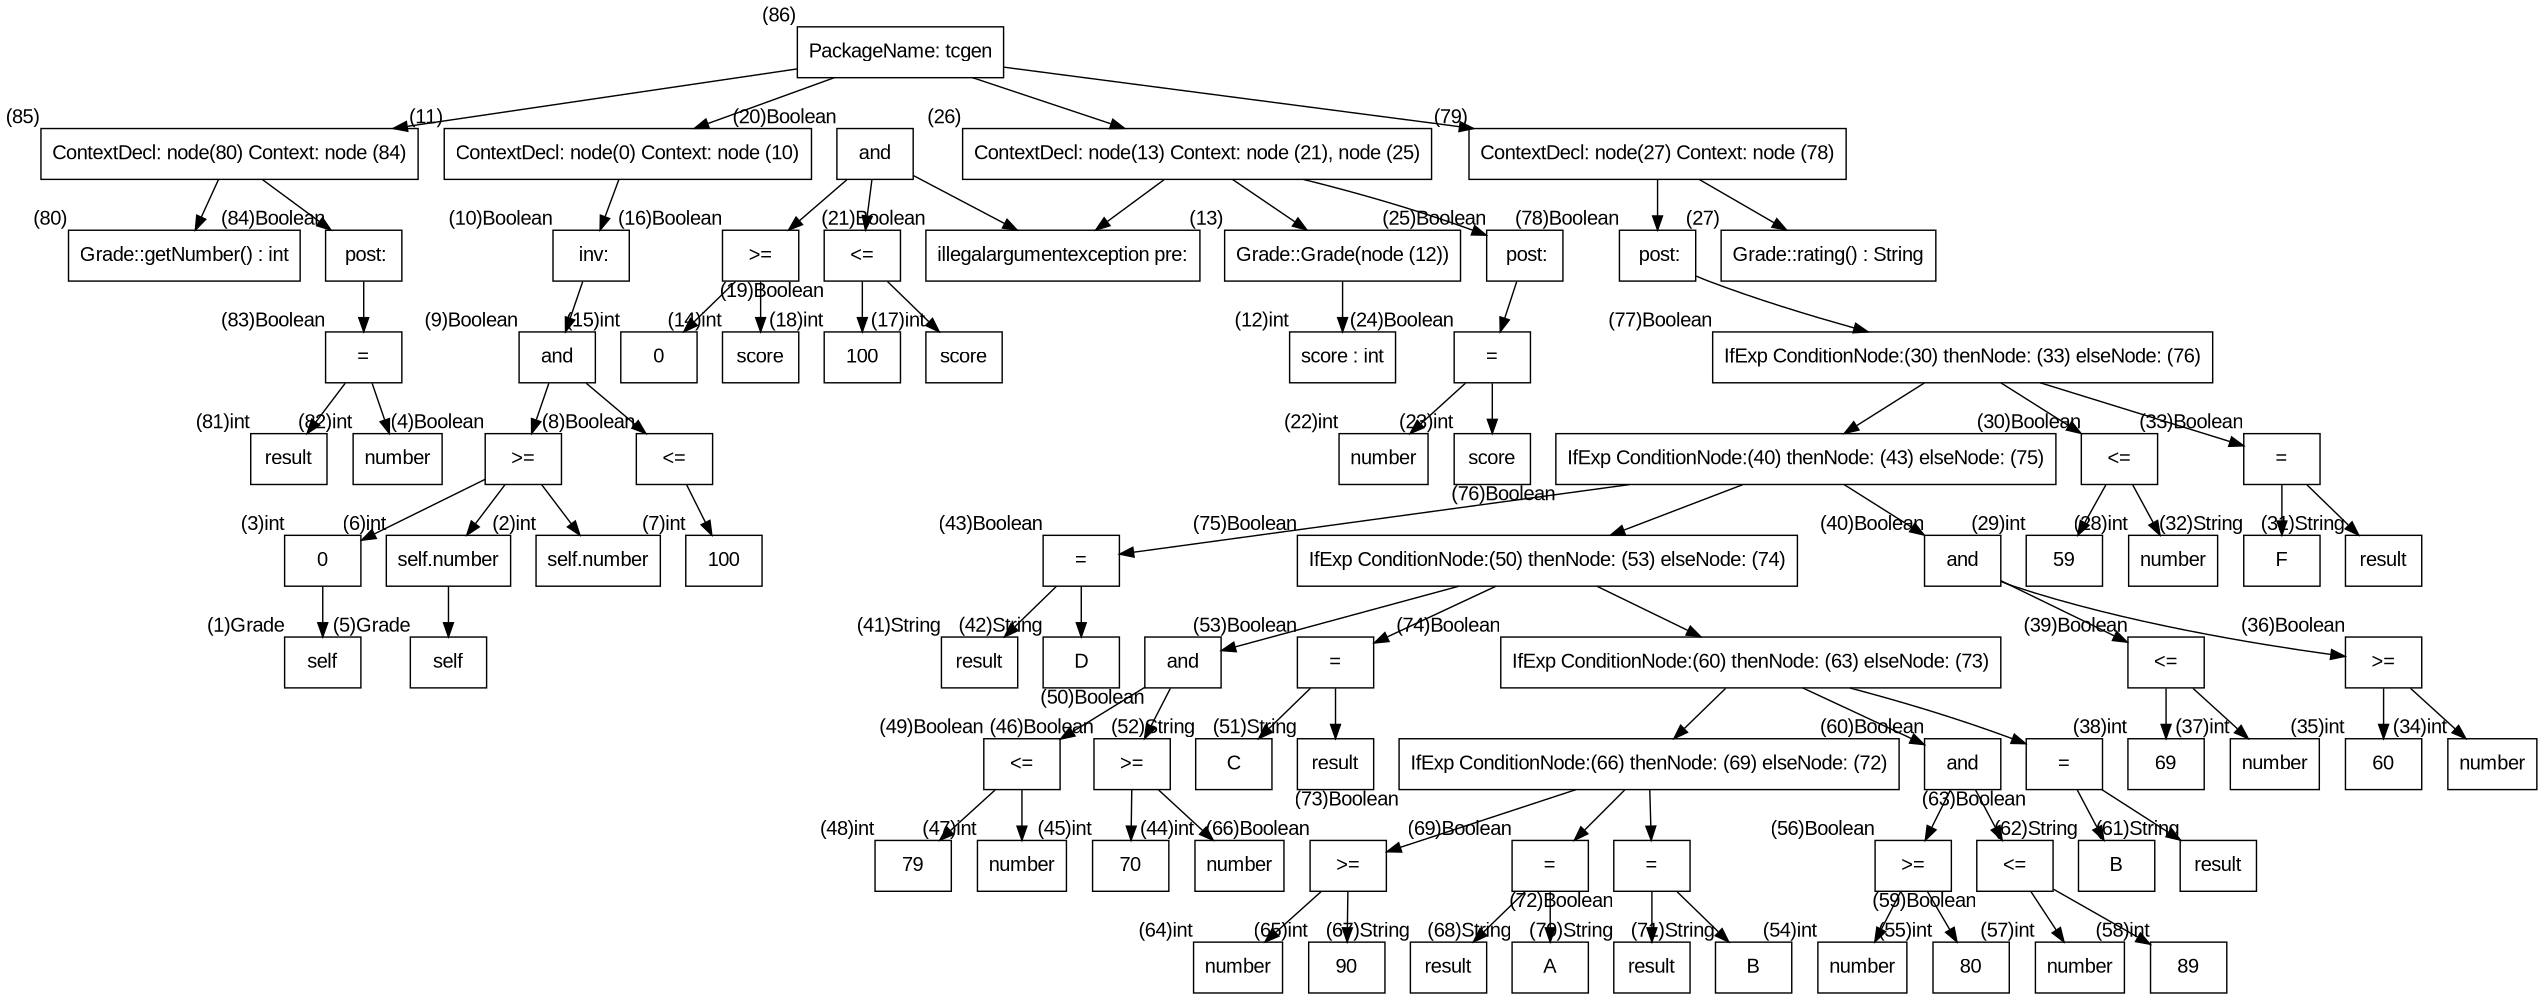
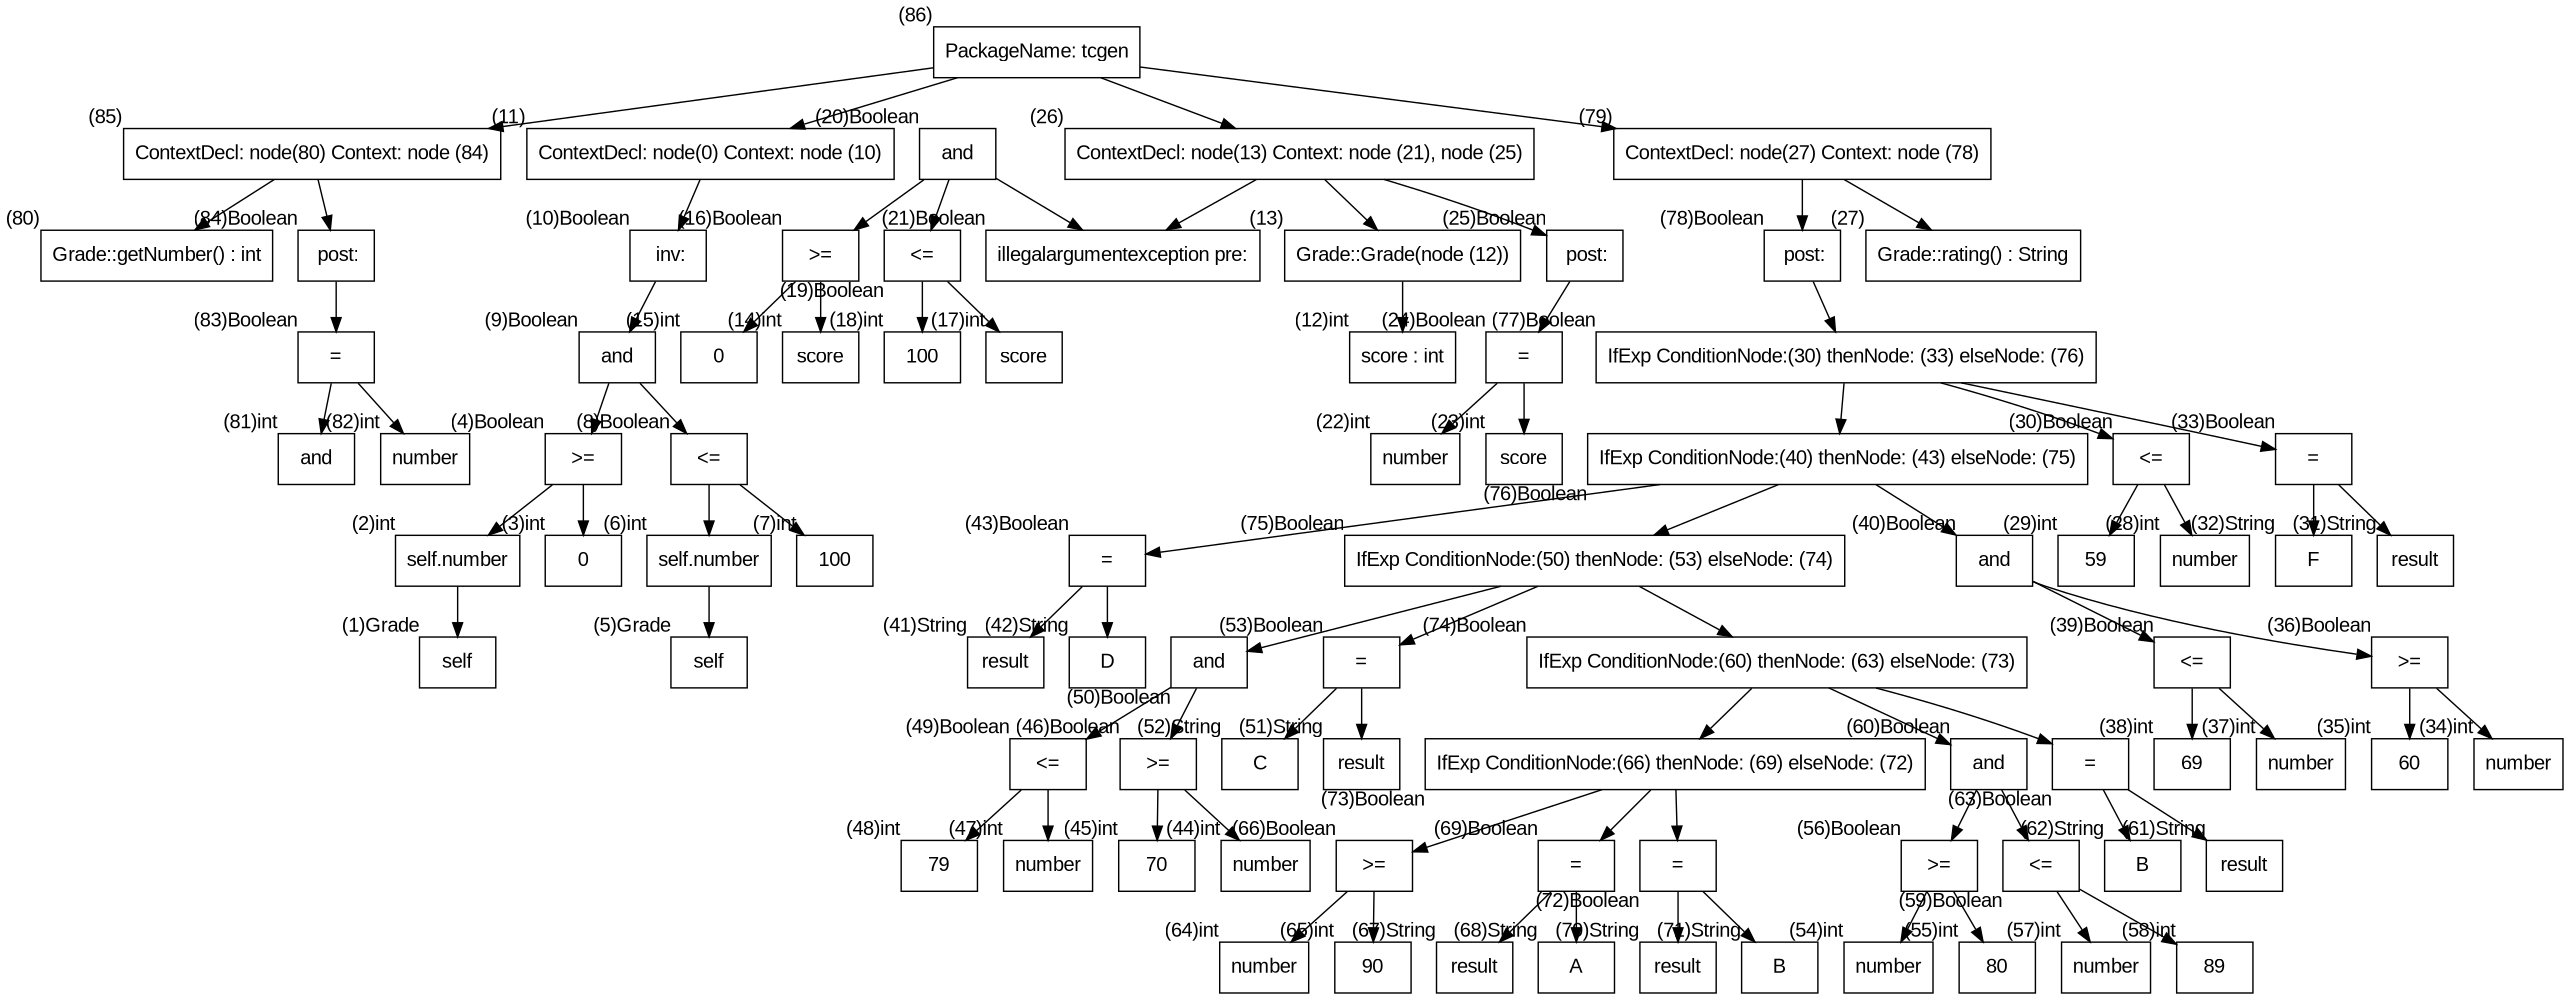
(289, 459) -> (316, 459)
(490, 504) -> (709, 503)
(323, 605) -> (458, 605)
